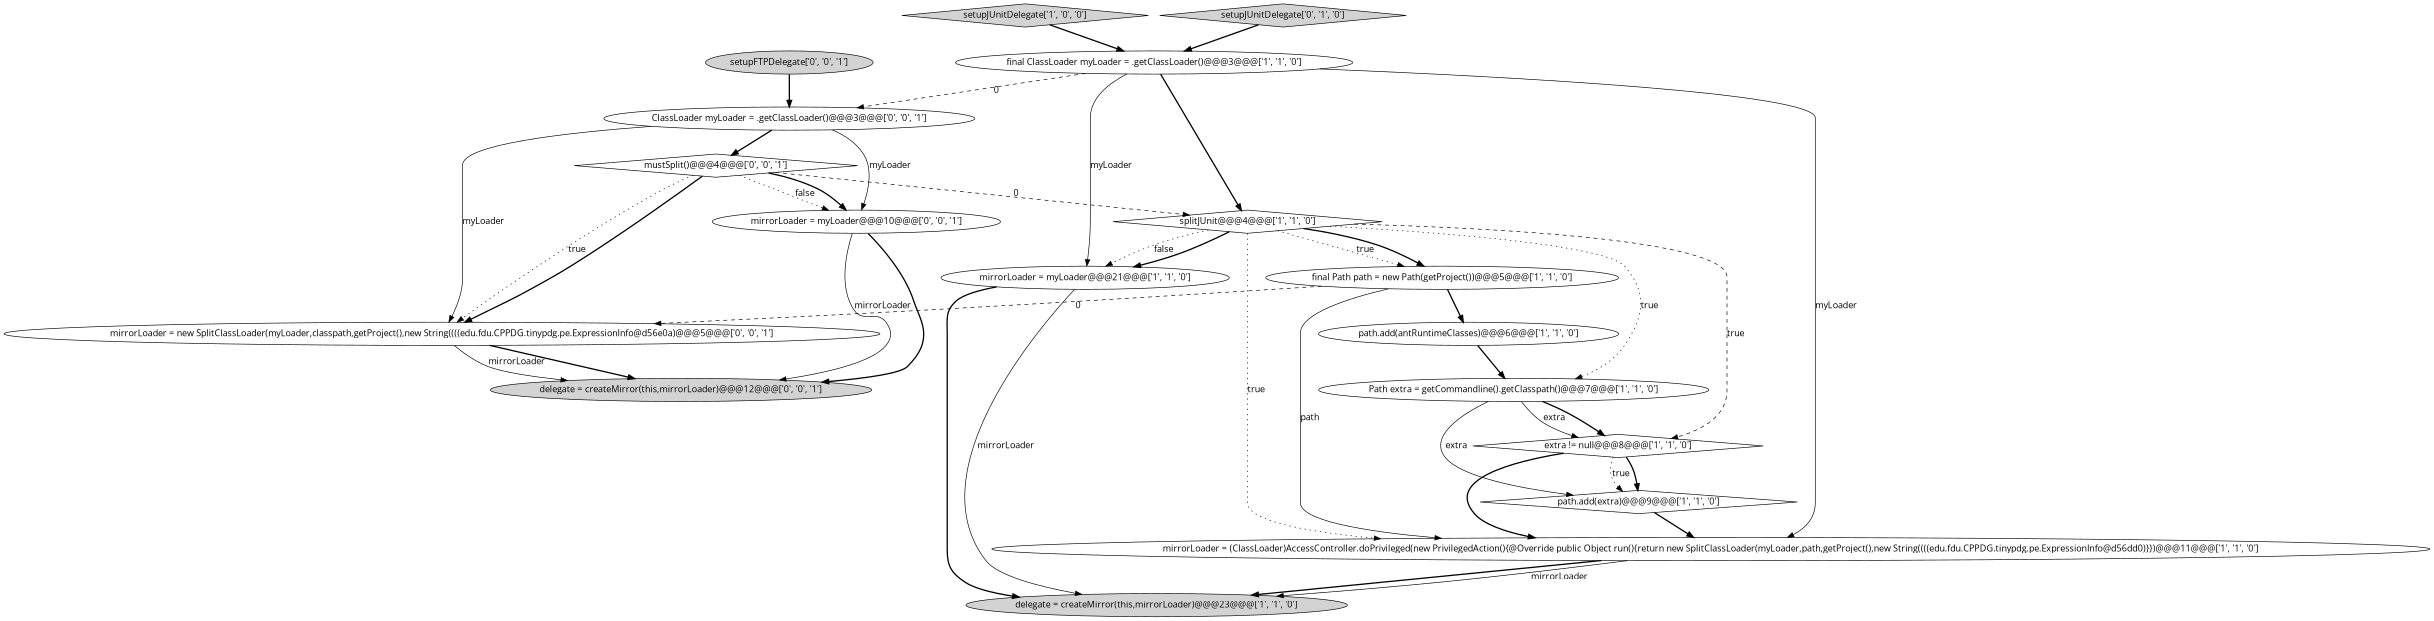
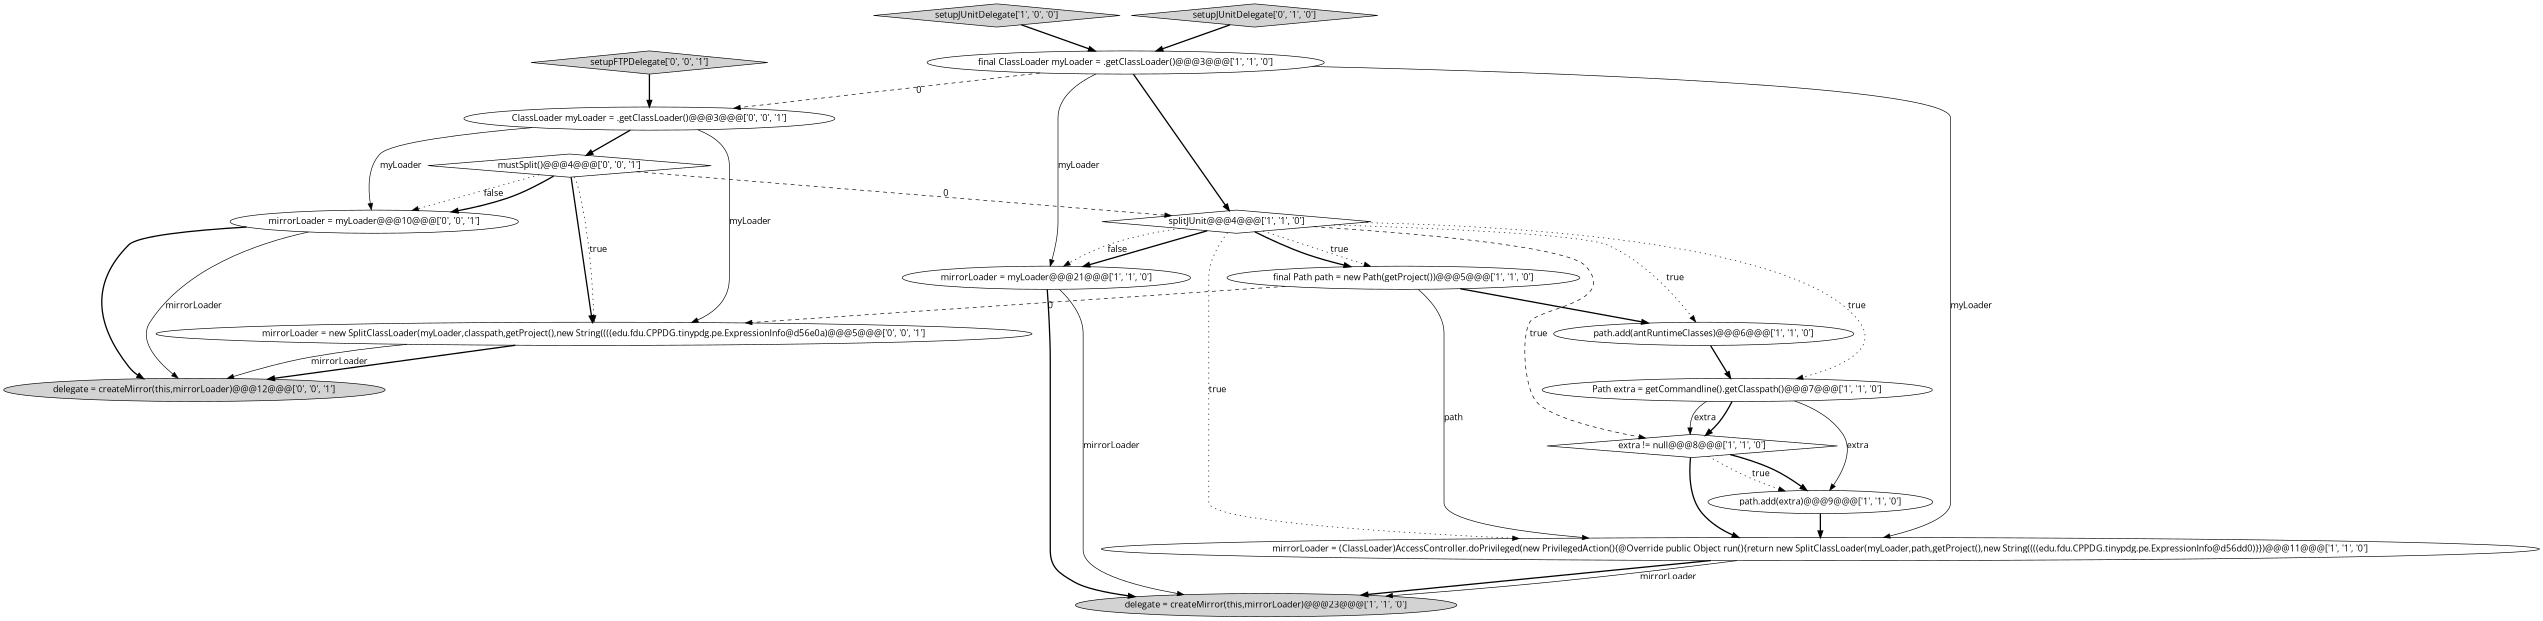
(789, 63) -> (649, 63)
none -> (1575, 239)
(1639, 502) -> (1820, 502)
